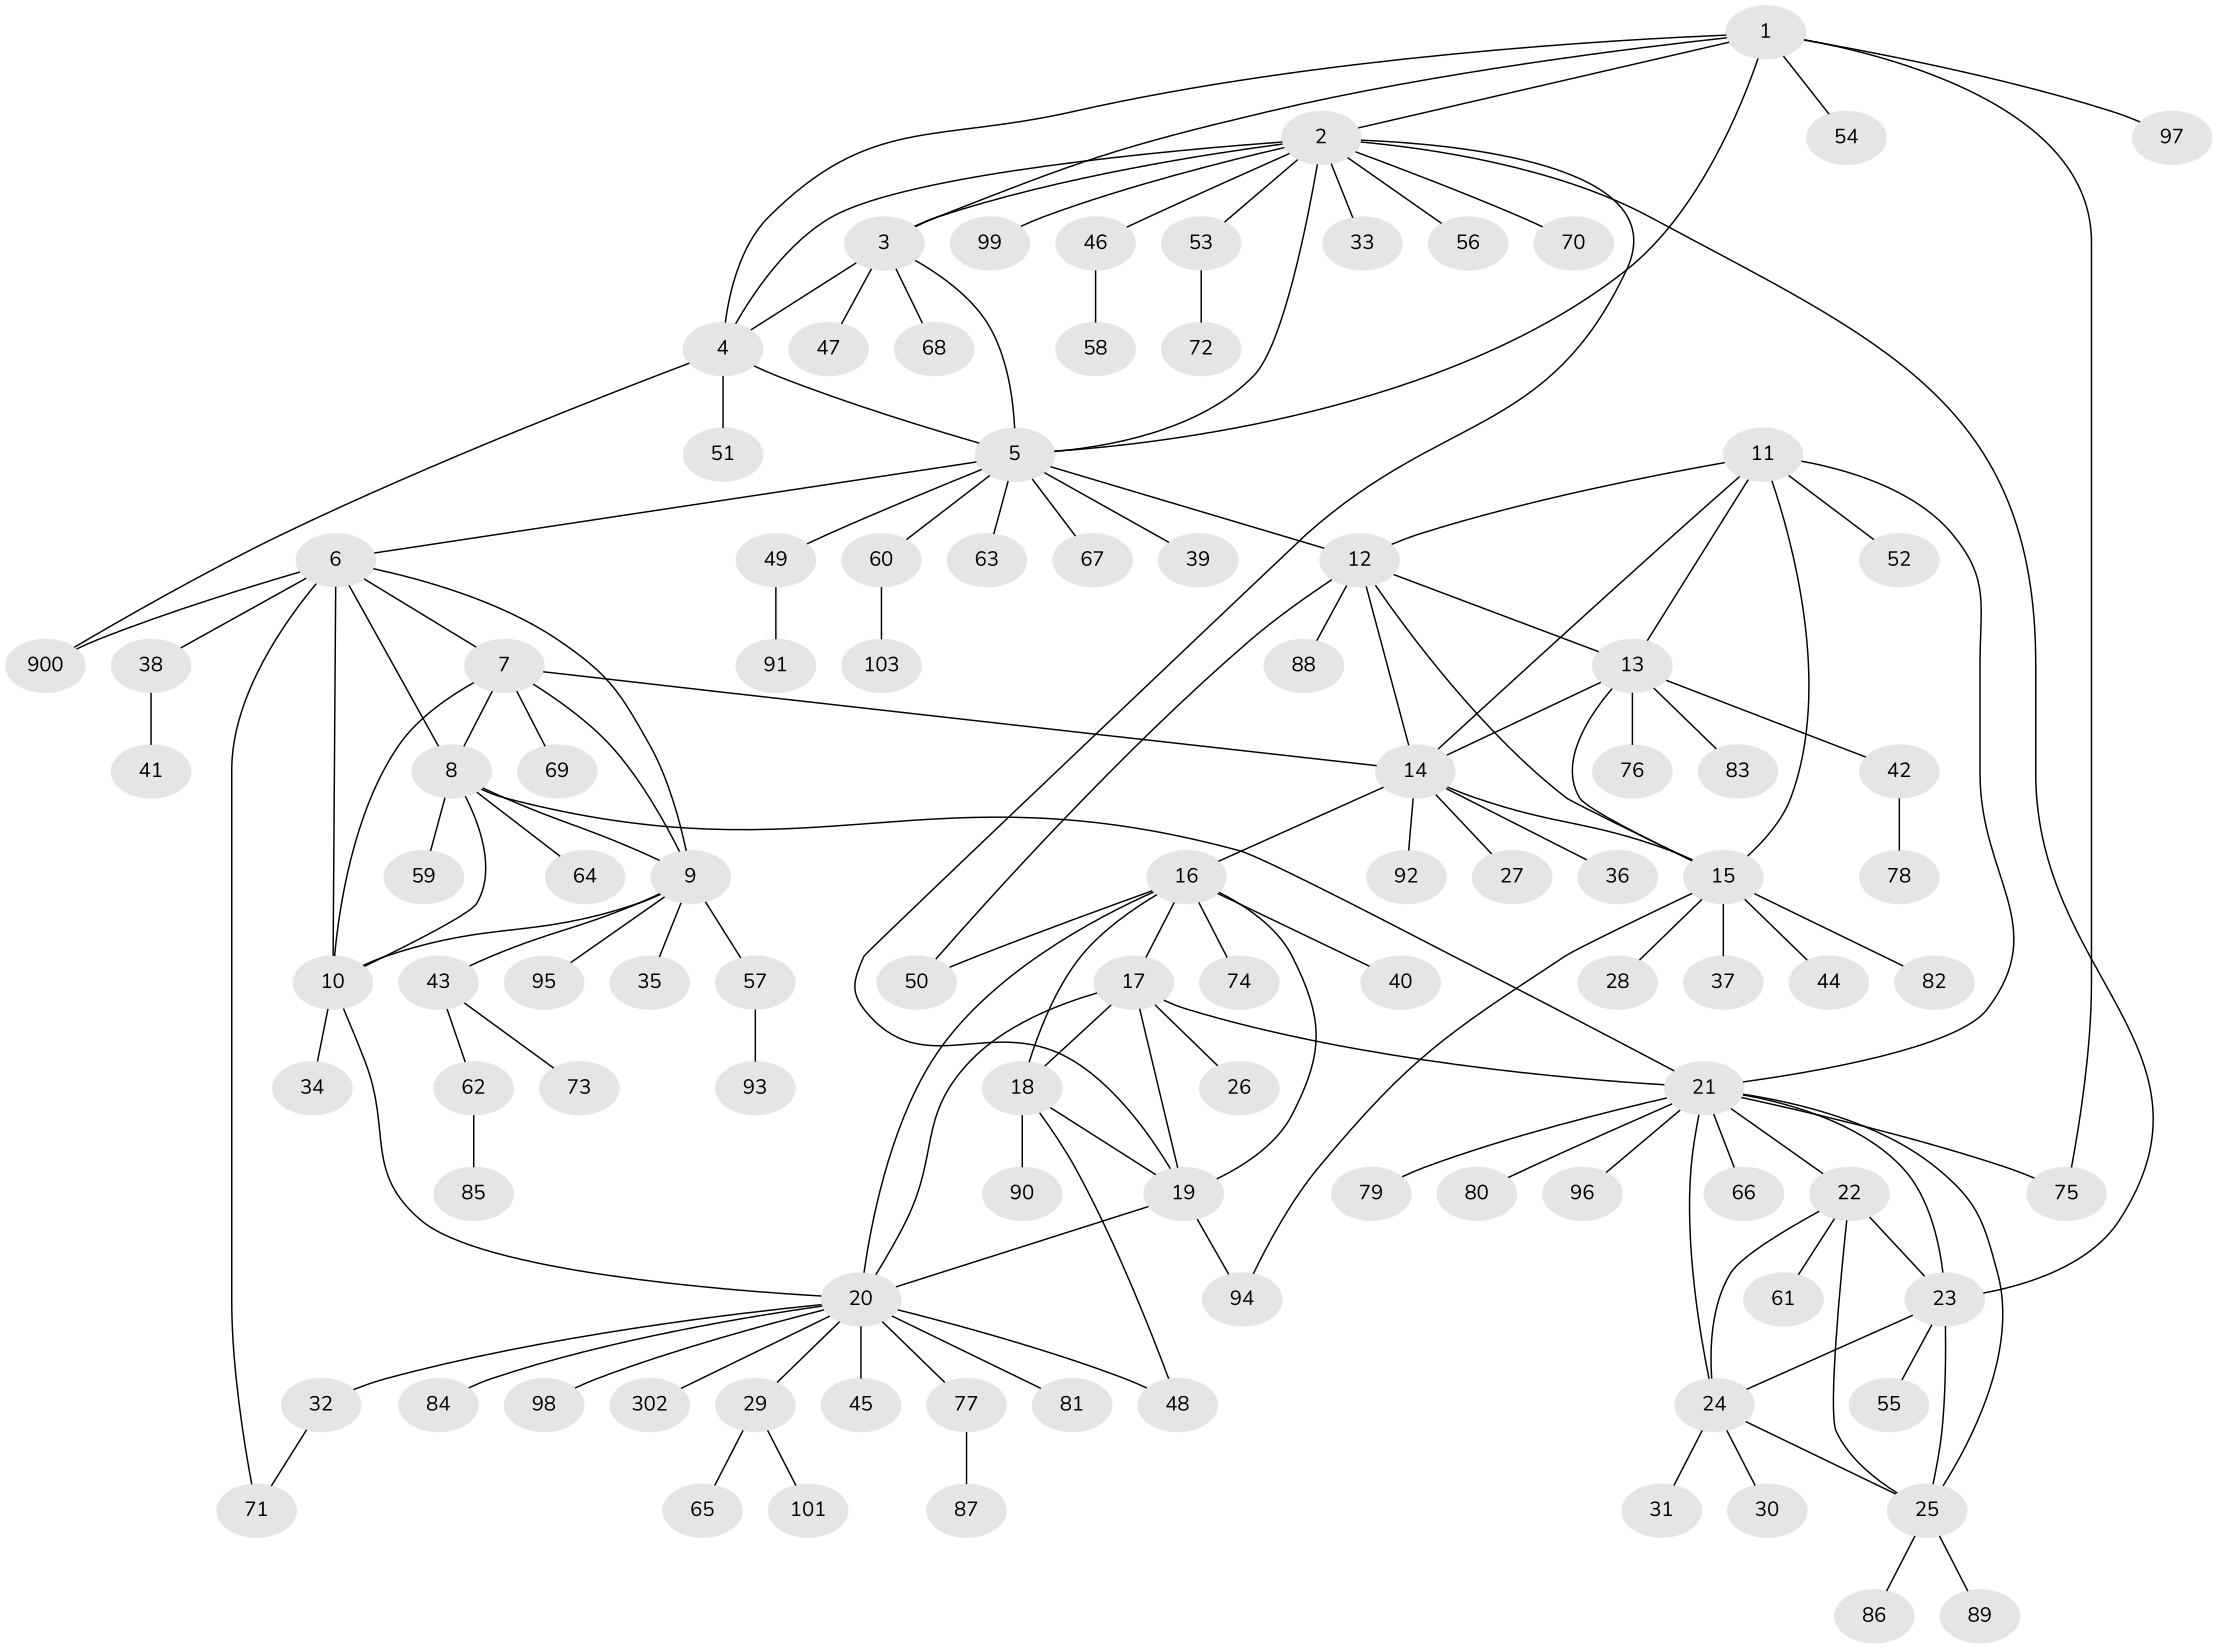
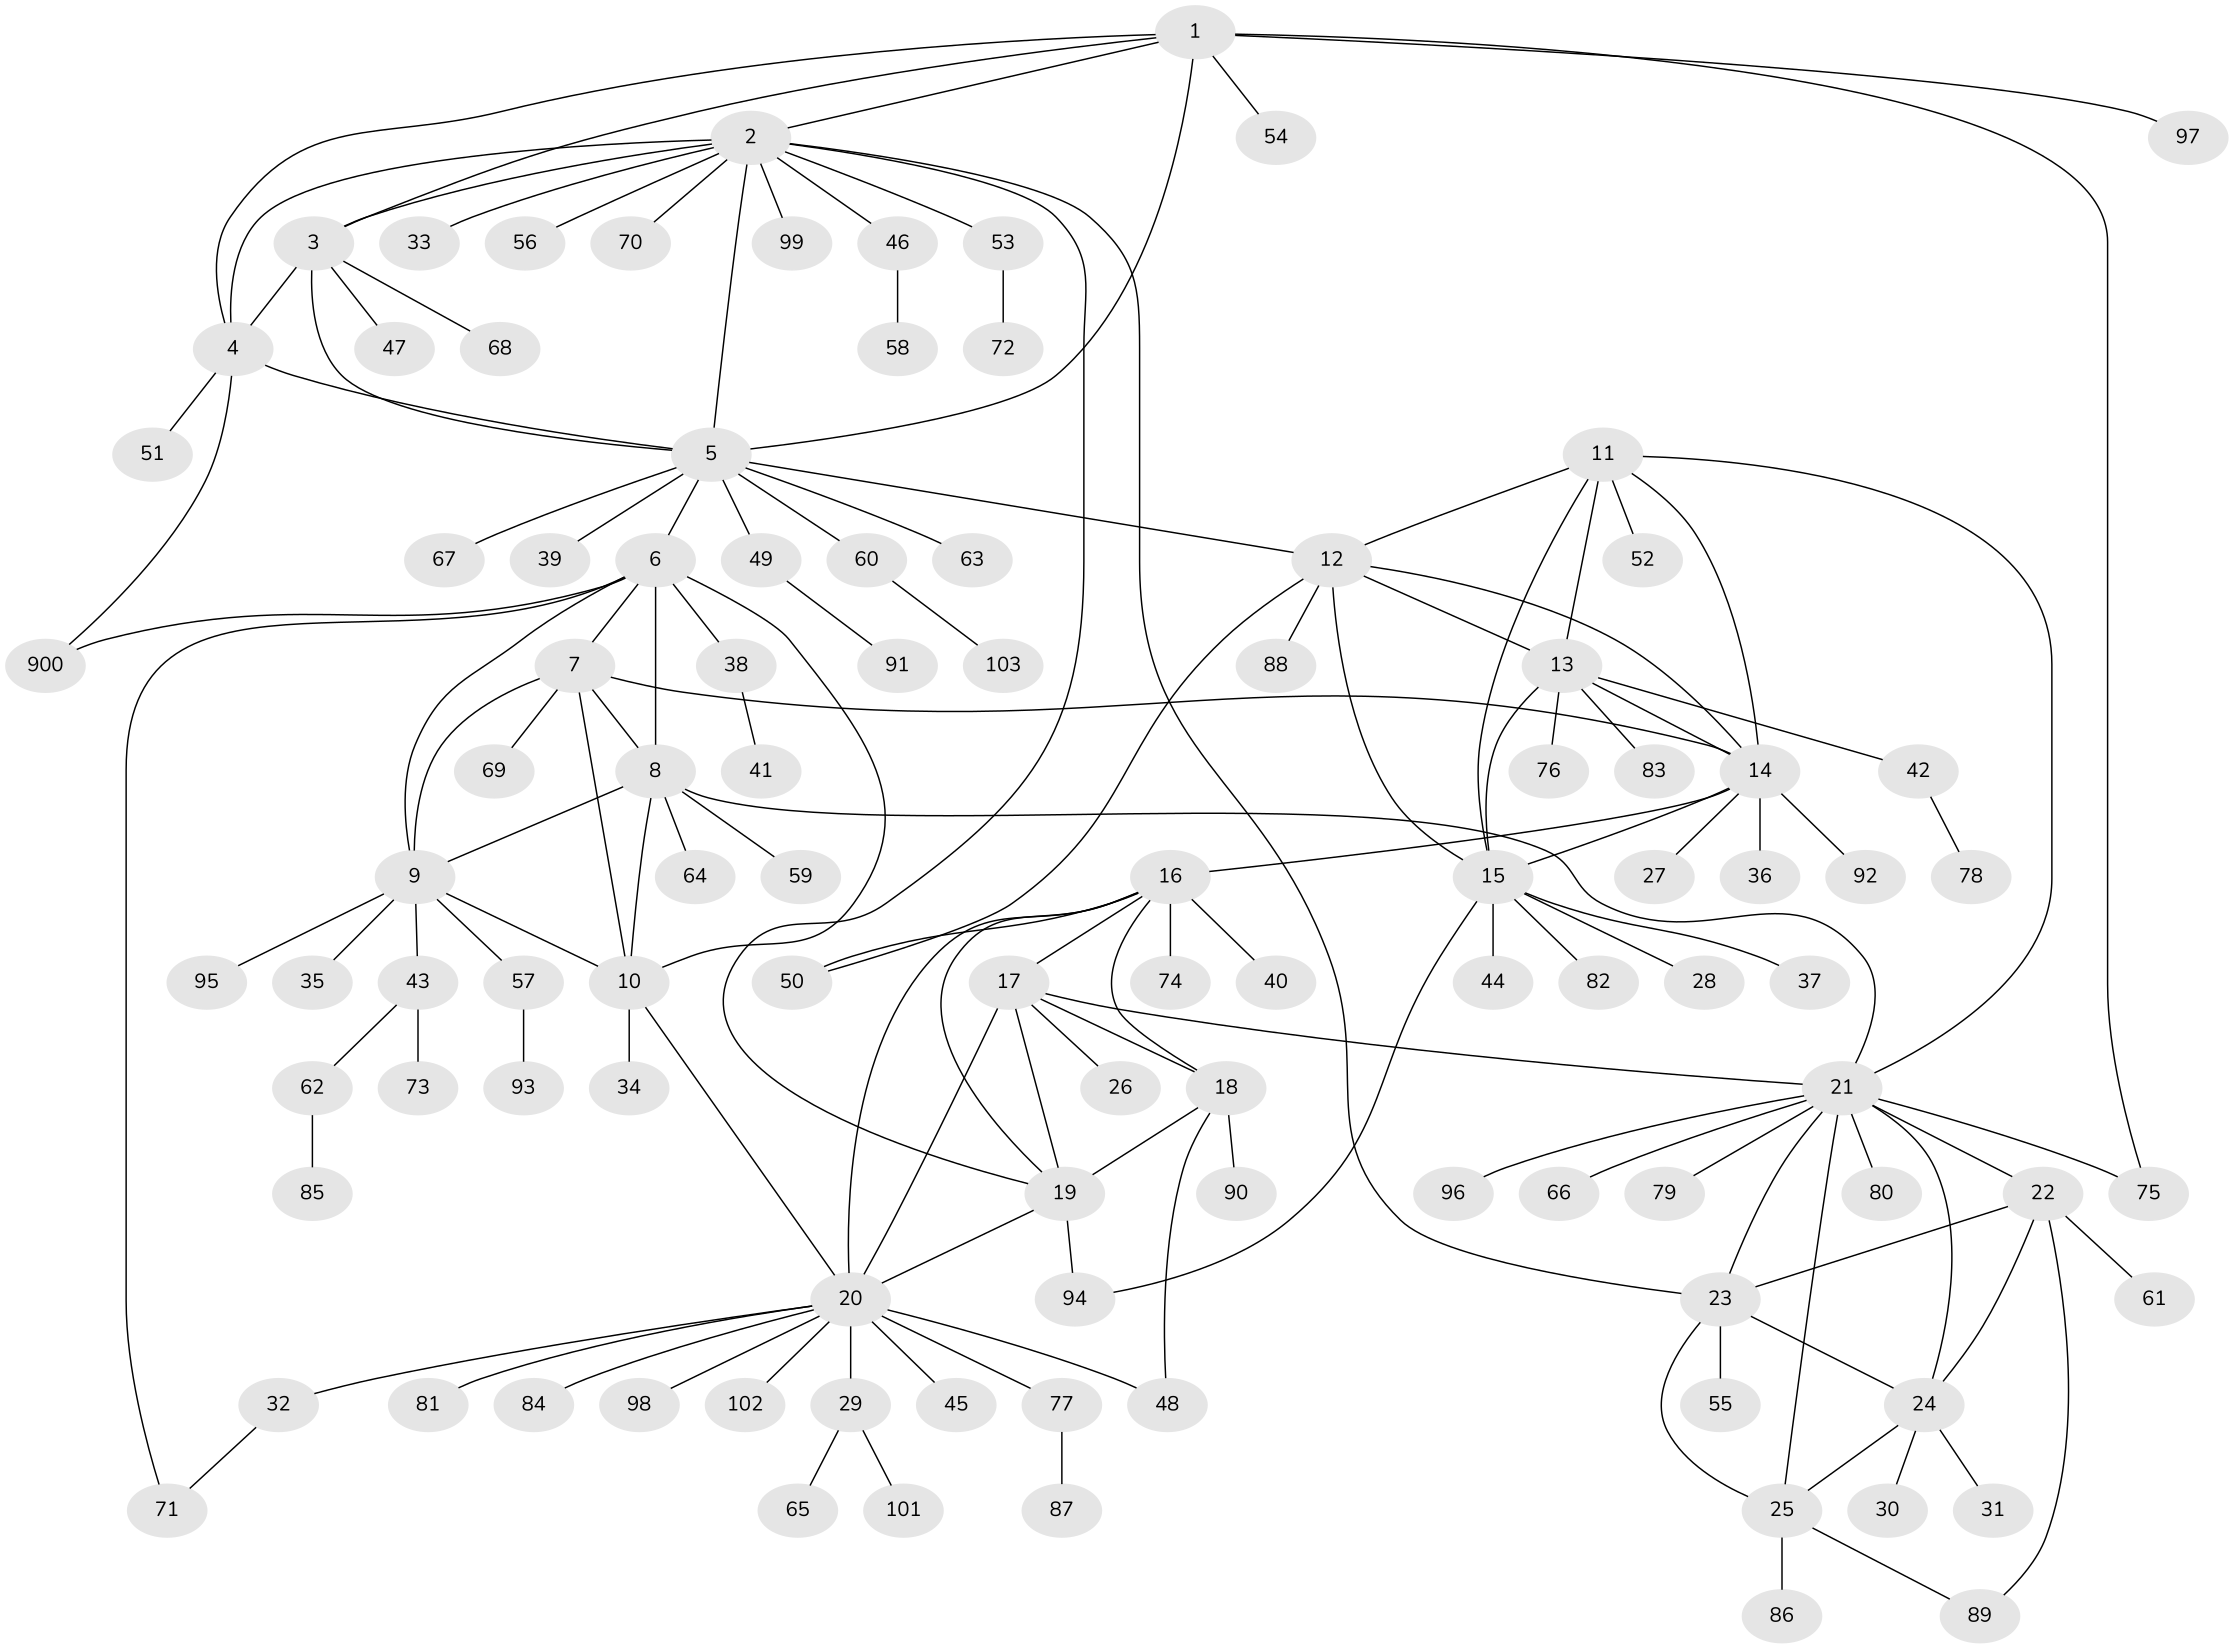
(1834, 1370) -> (2068, 1415)
(650, 1405) -> (745, 1405)
